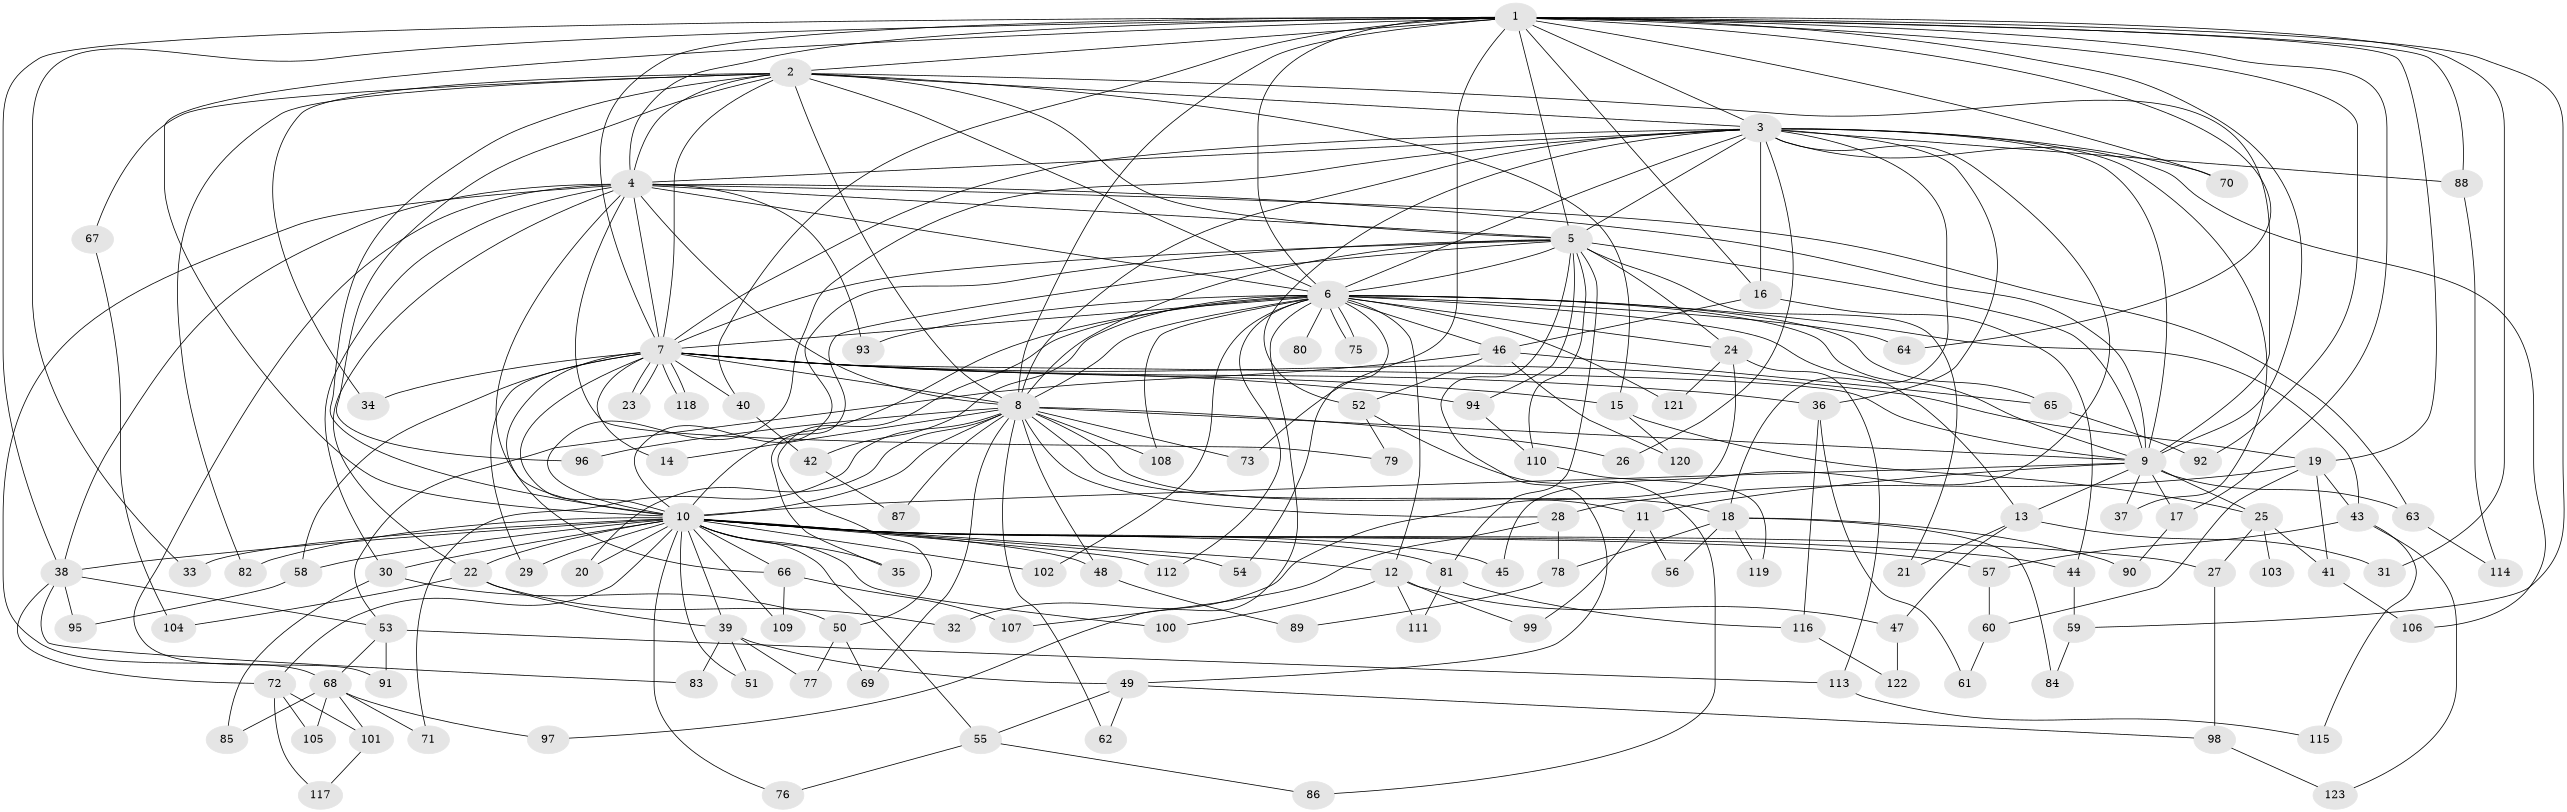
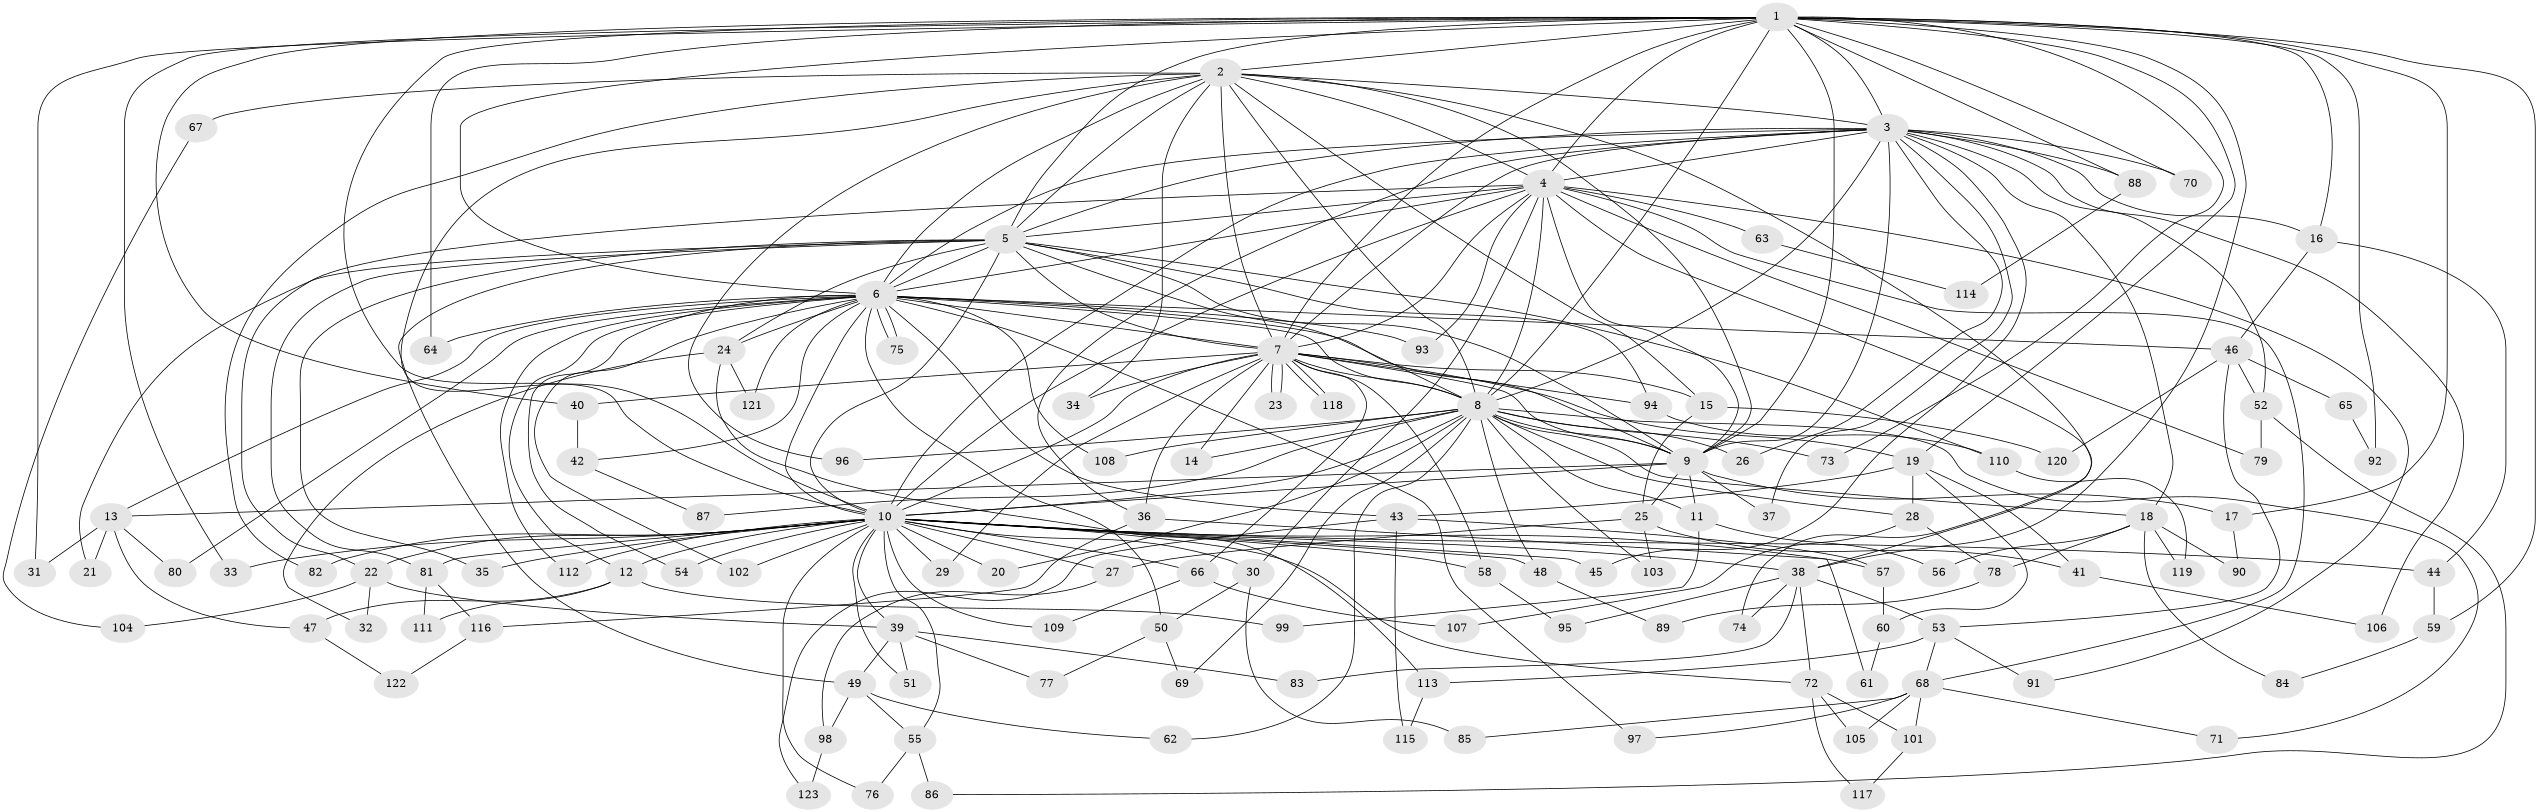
(1839, 335) -> none
(2279, 490) -> none
none -> (1559, 495)
none -> (143, 545)
(1166, 629) -> none
none -> (1740, 629)
